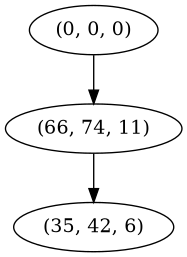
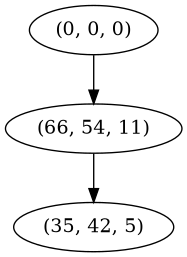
(94, 129) -> (94, 129)
(94, 227) -> (94, 227)
